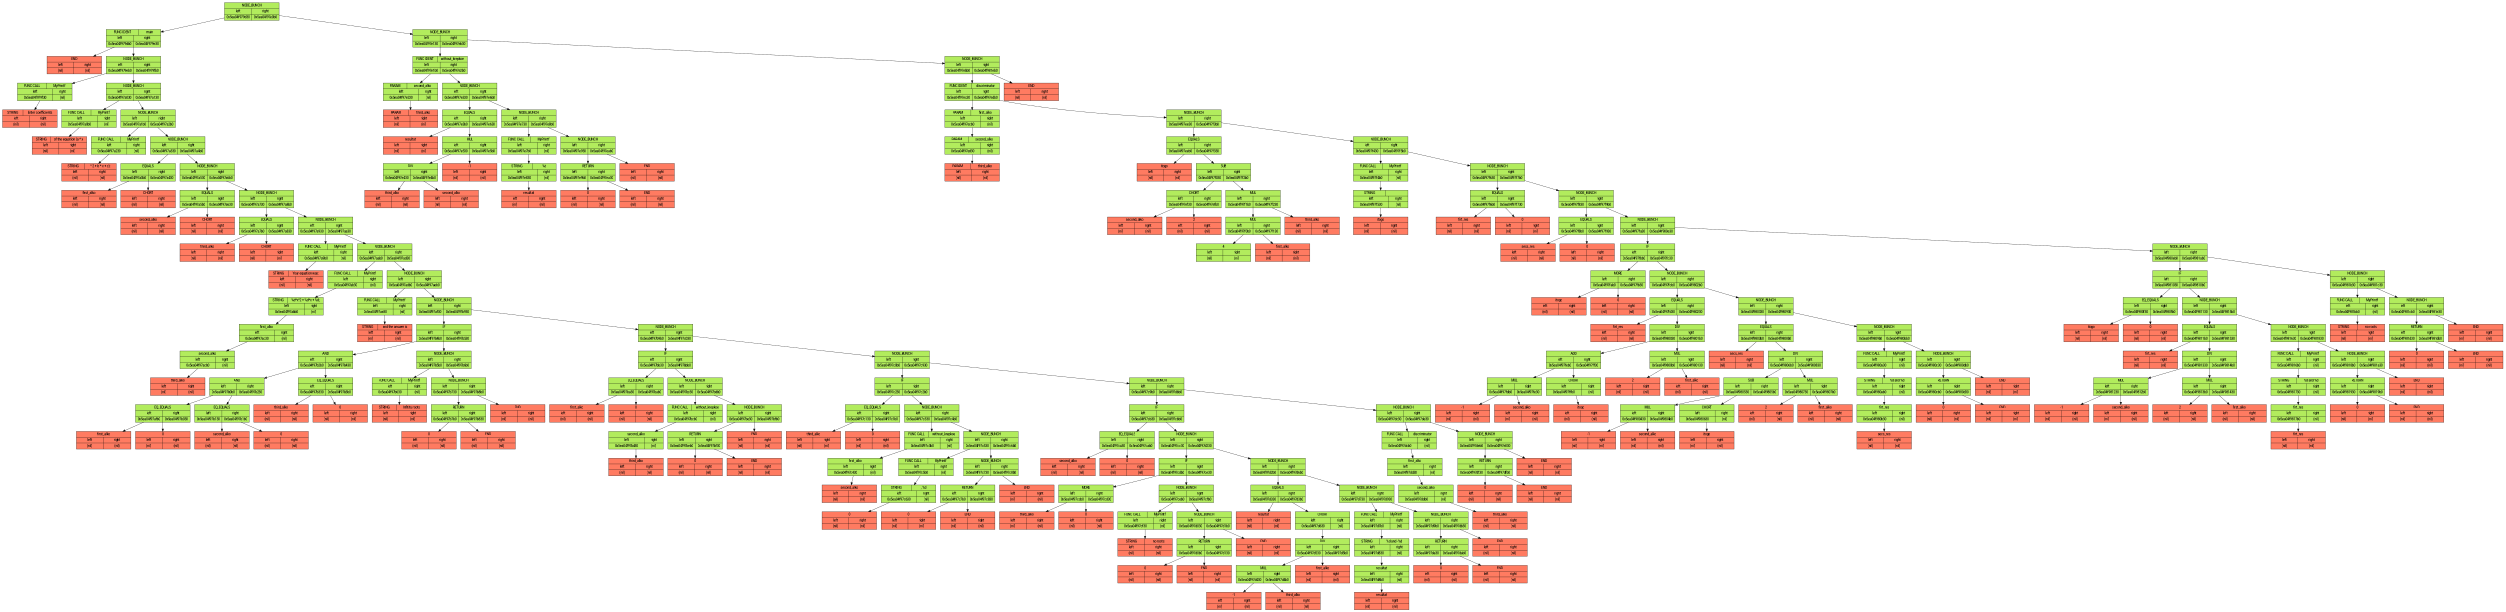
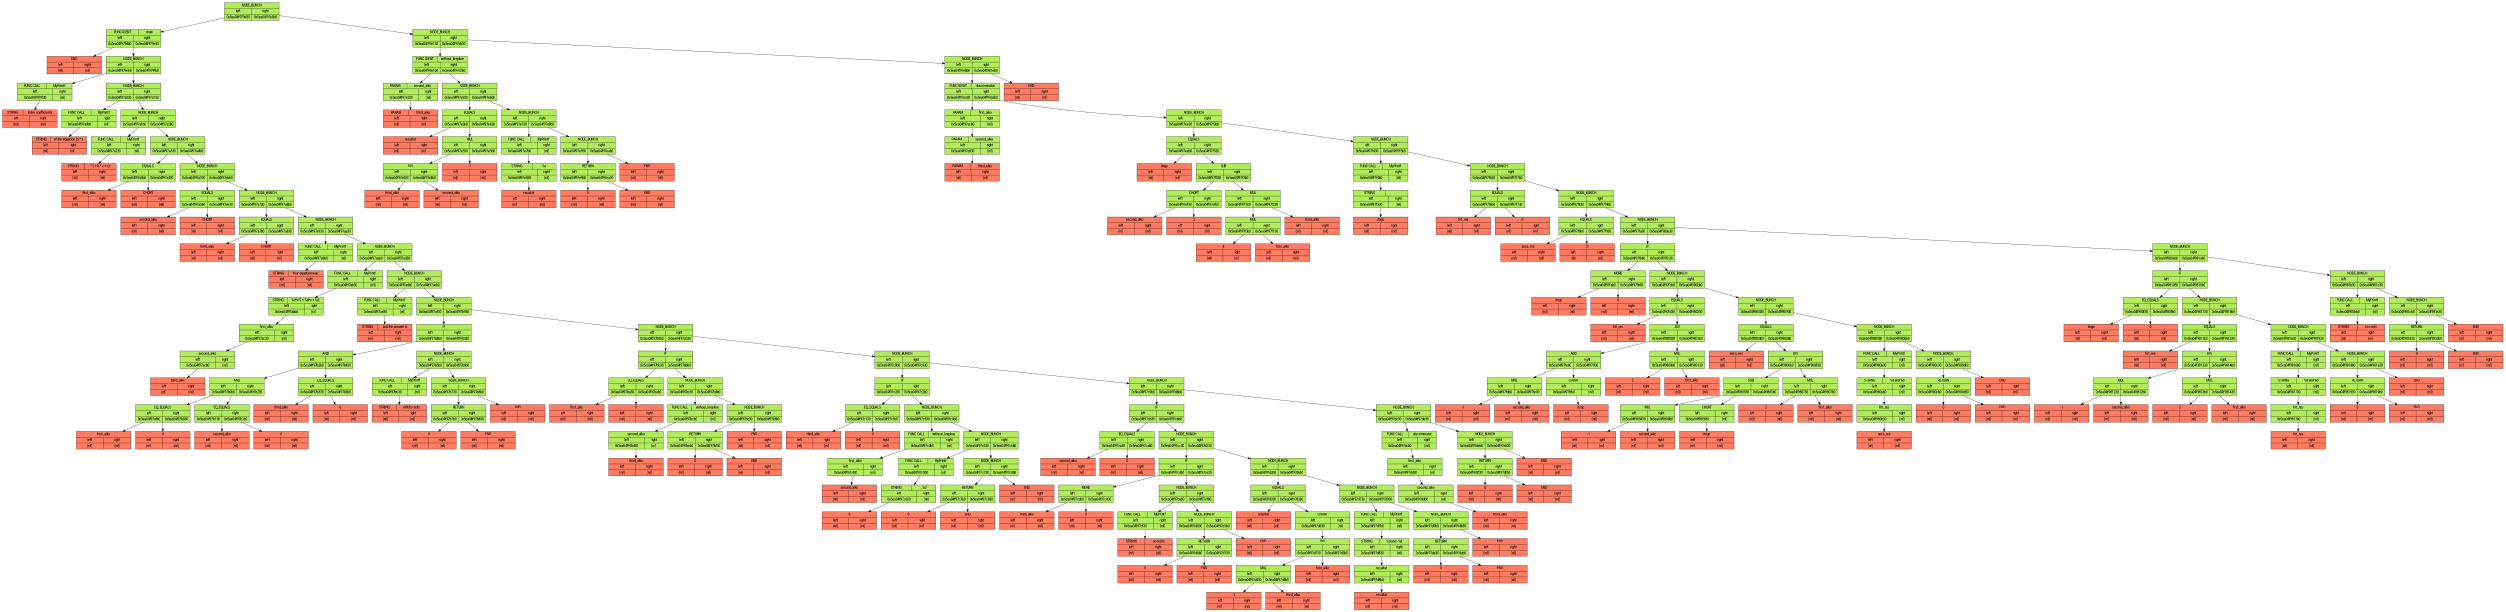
(1223, 253) -> (1223, 253)
